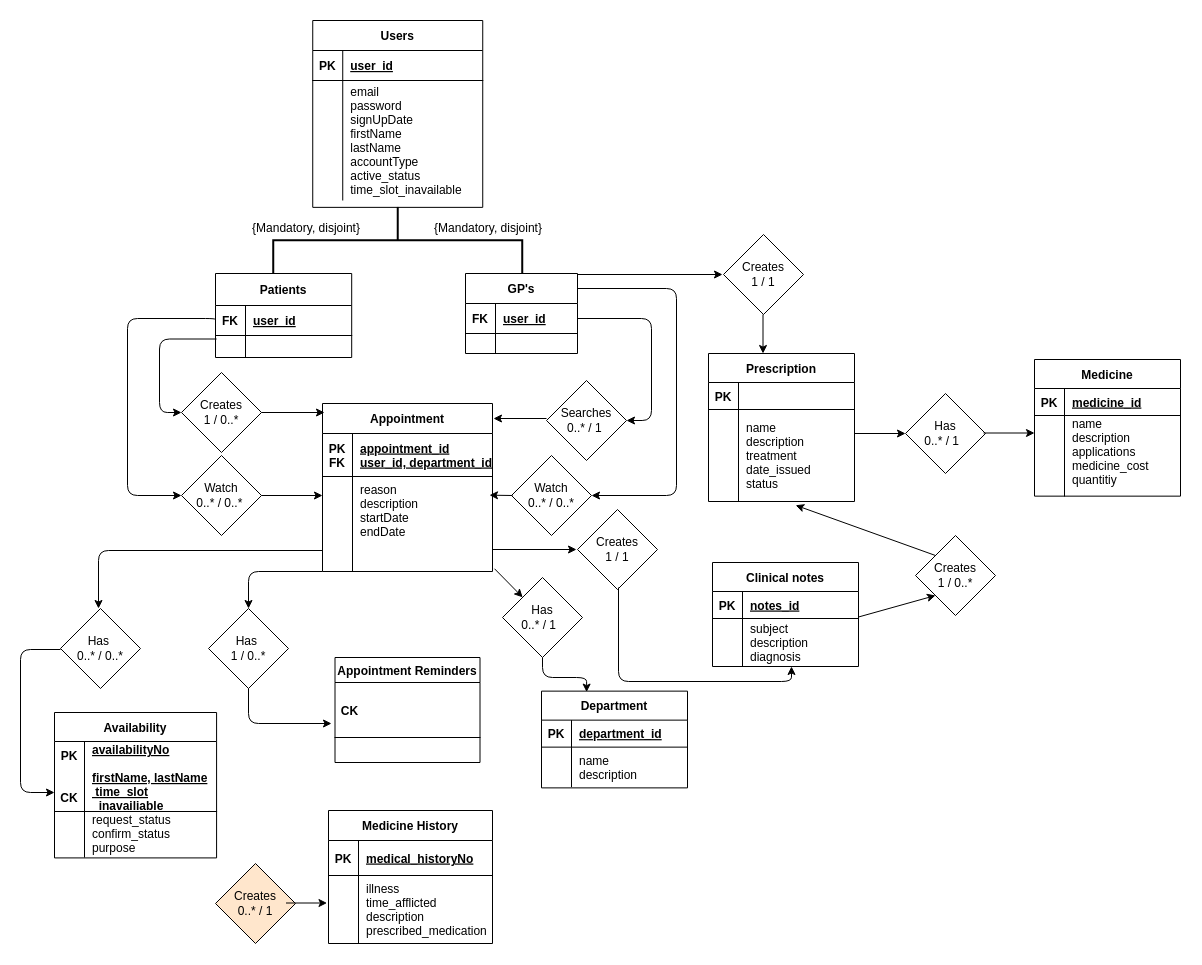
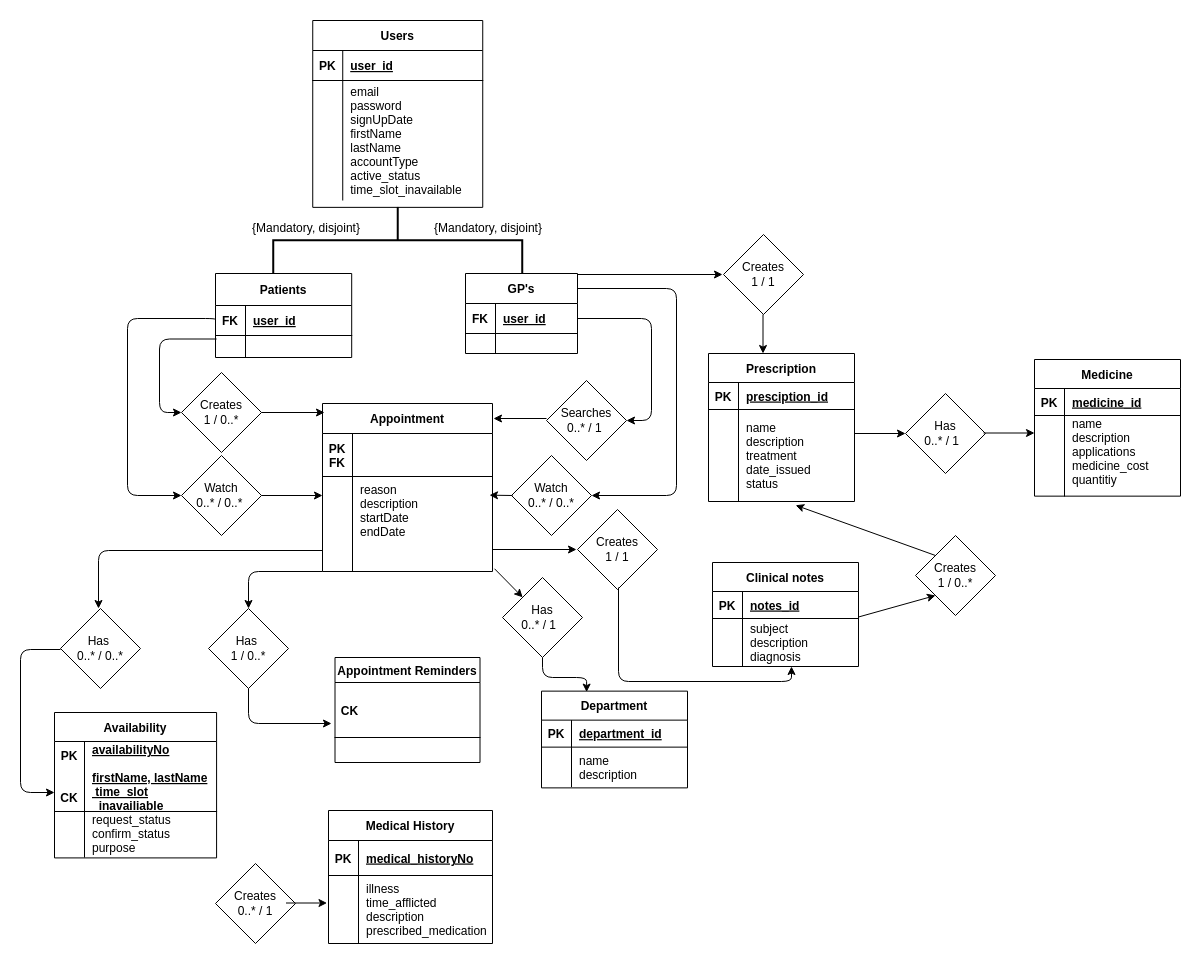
none -> (797, 396)
(423, 455) -> none
(410, 826) -> (410, 826)
(256, 904) -> (256, 904)
